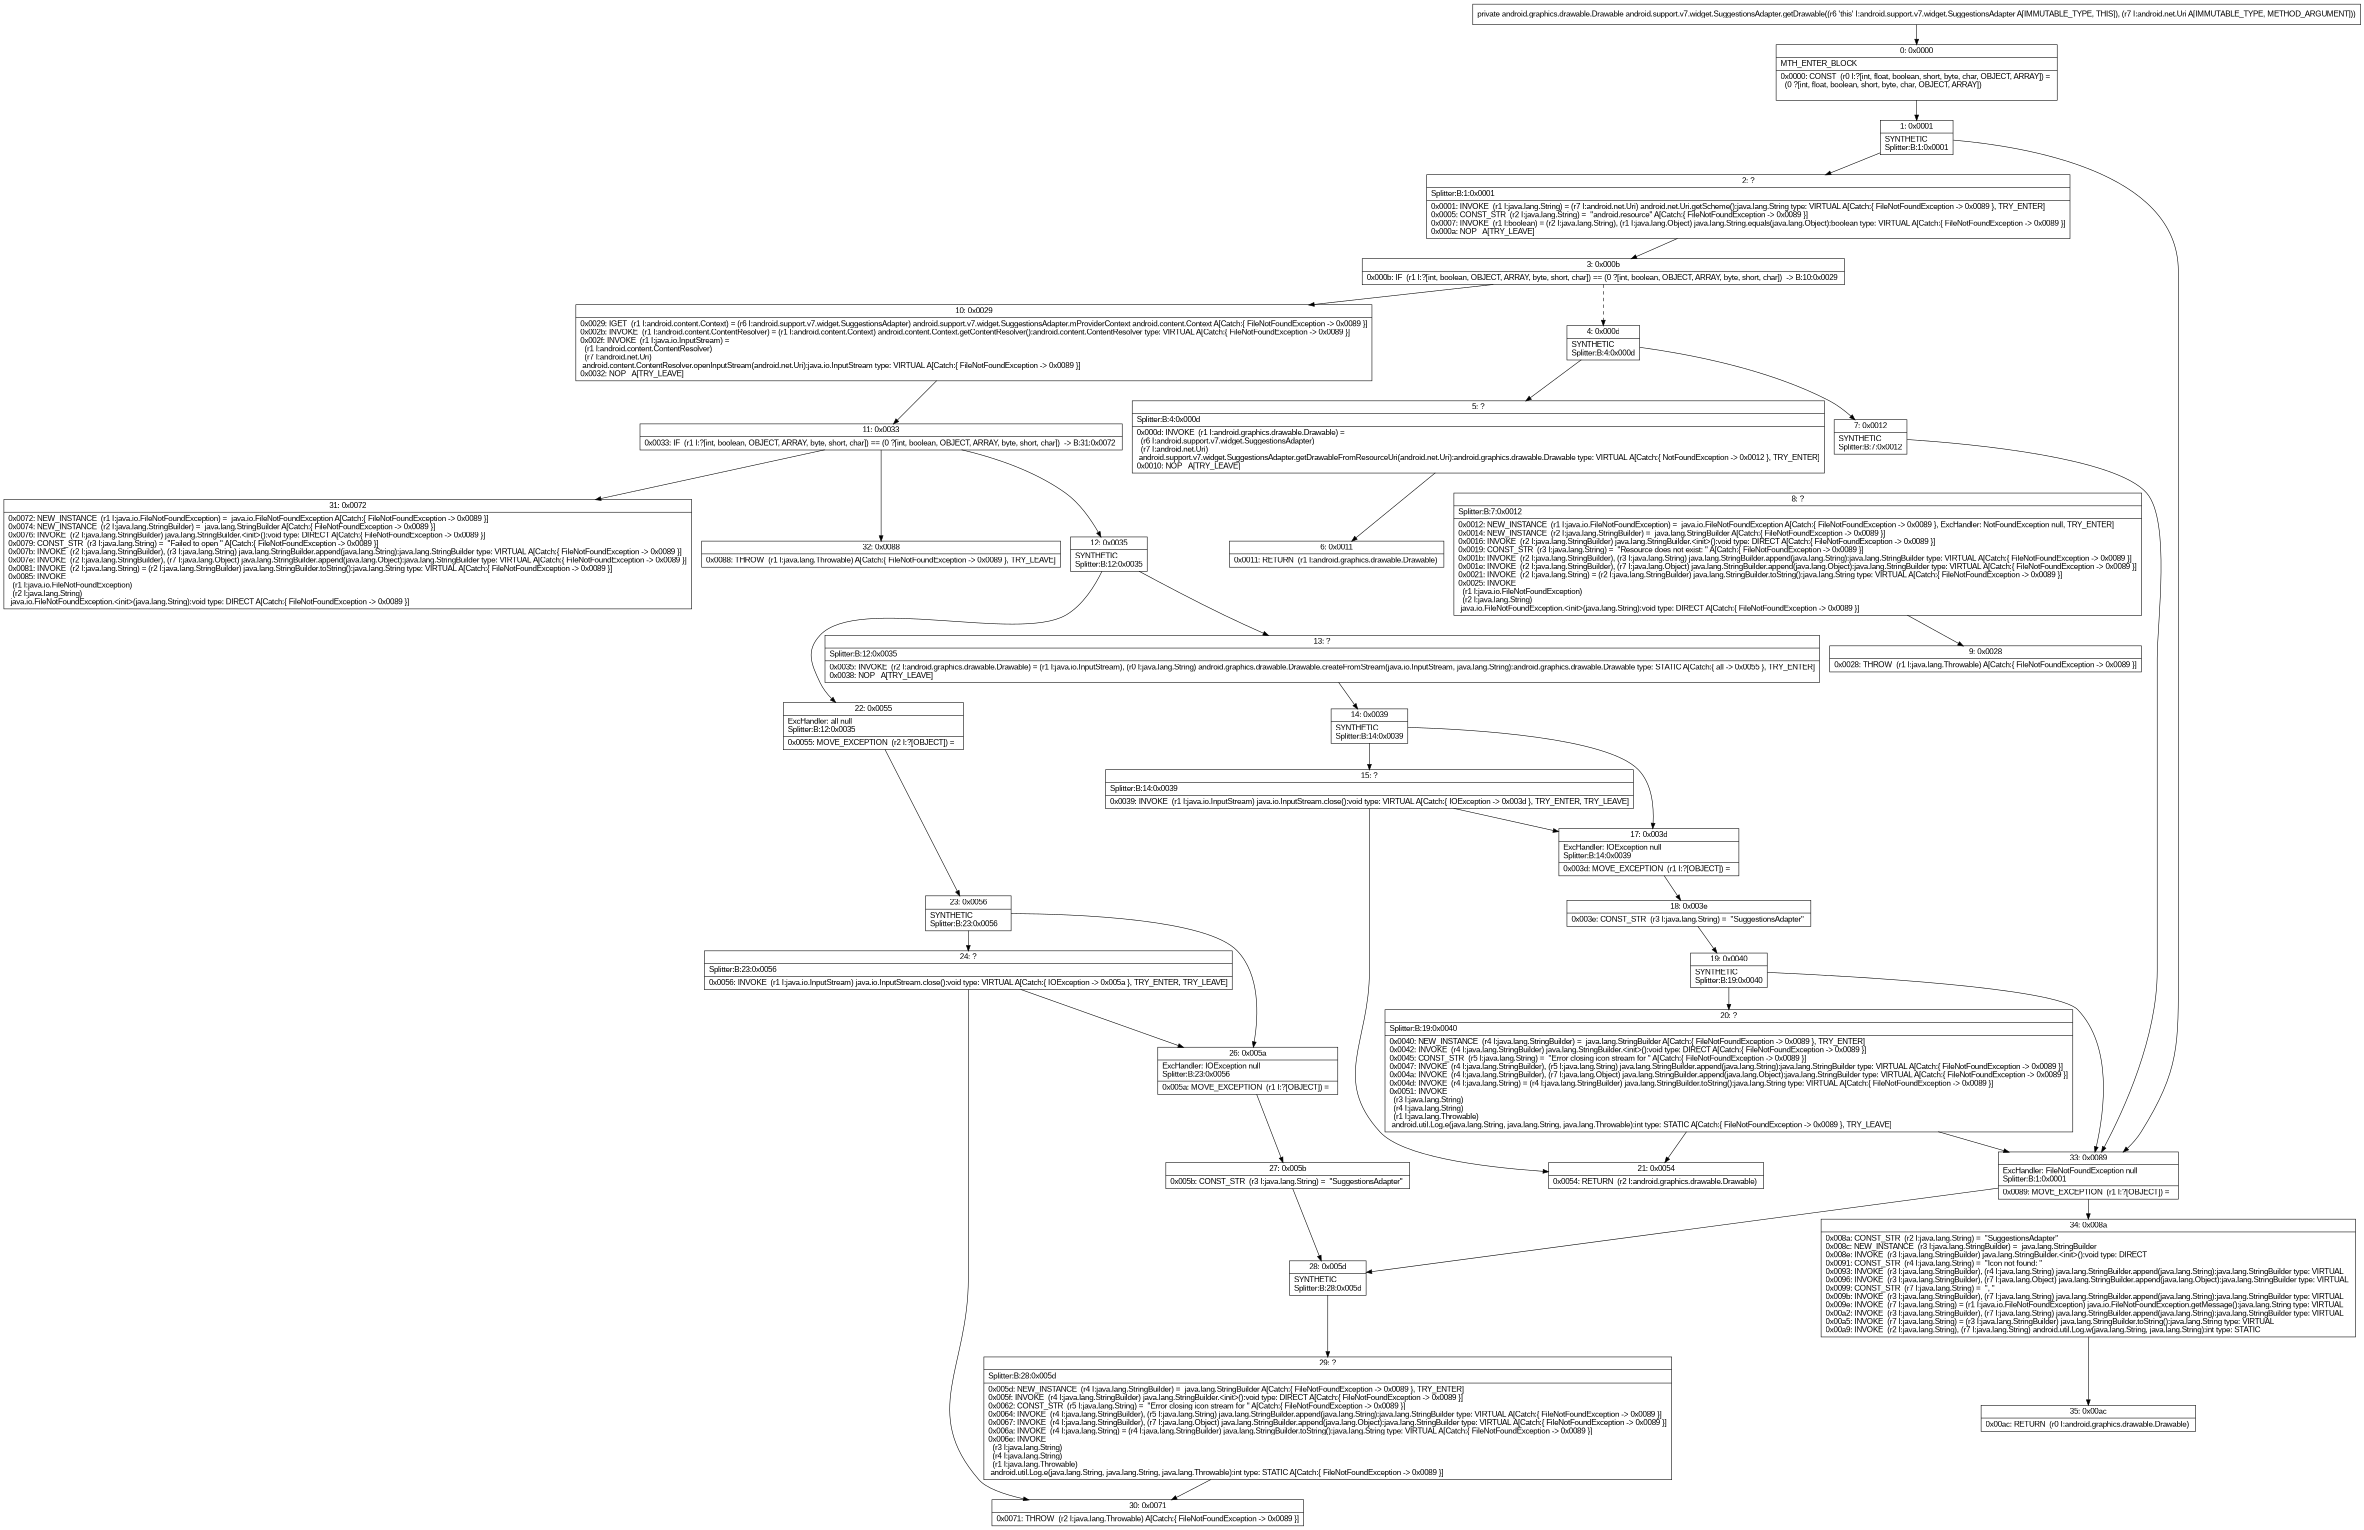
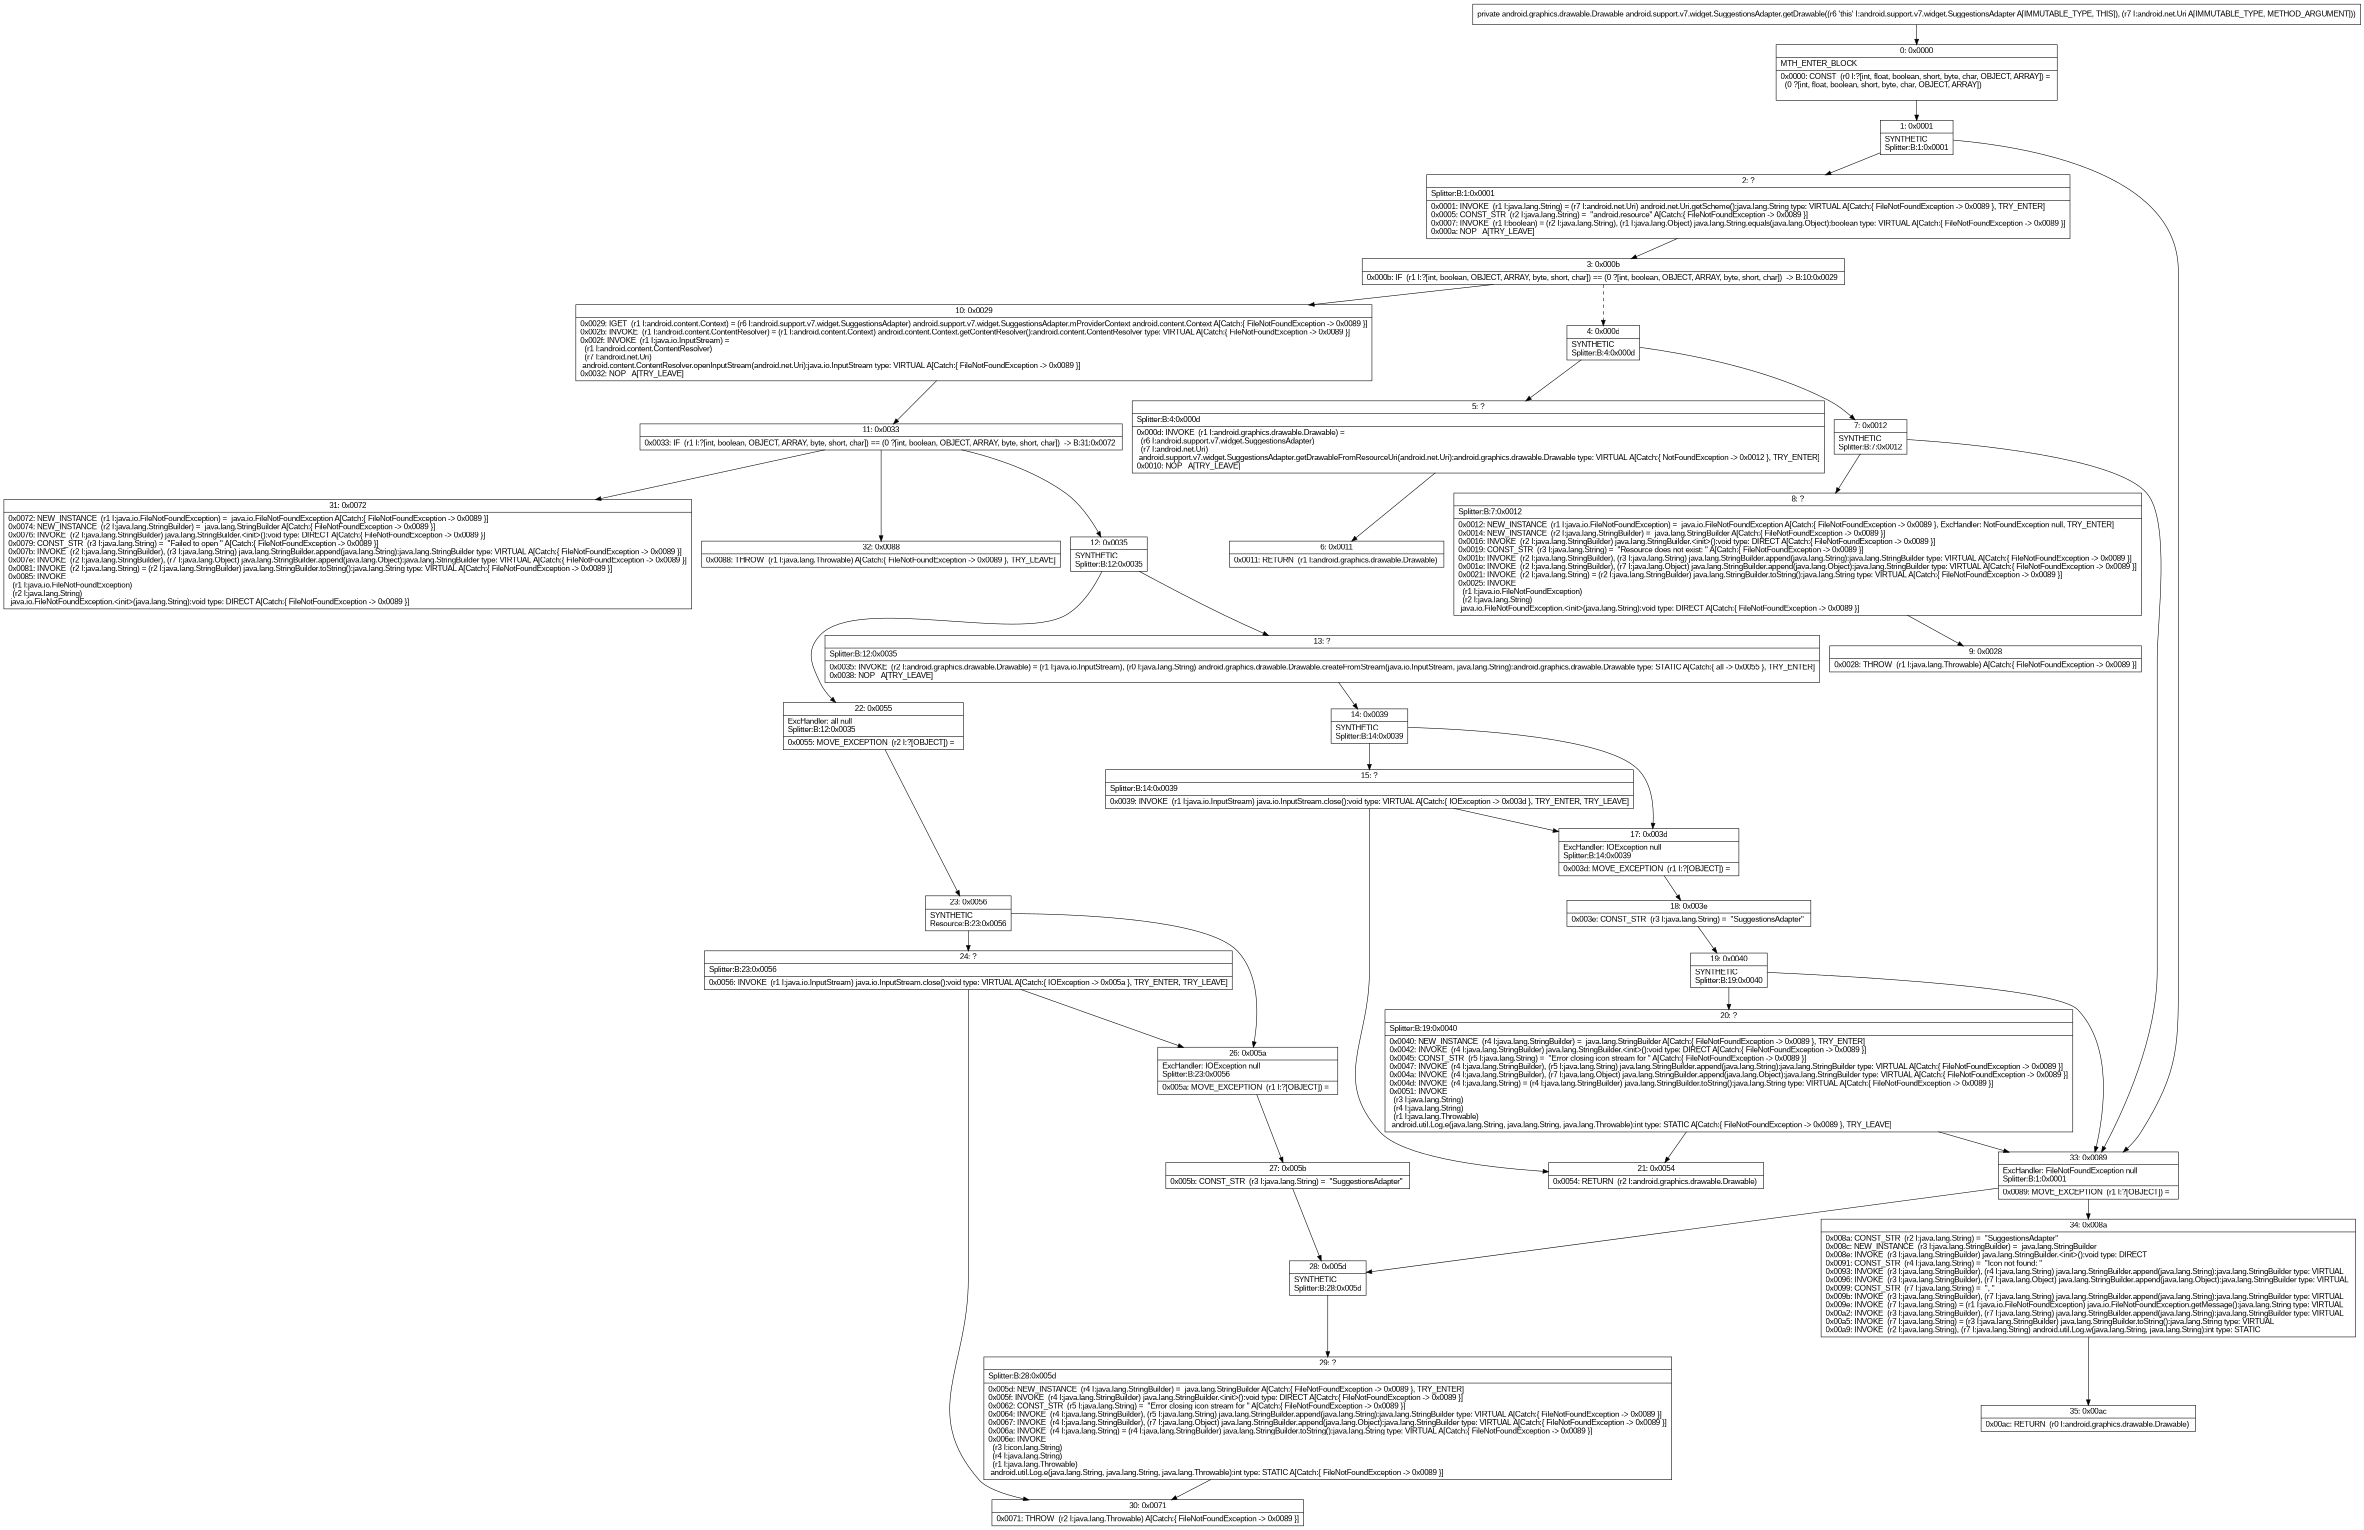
none -> (1849, 471)
(964, 924) -> (968, 924)
(1025, 1448) -> (1025, 1448)
